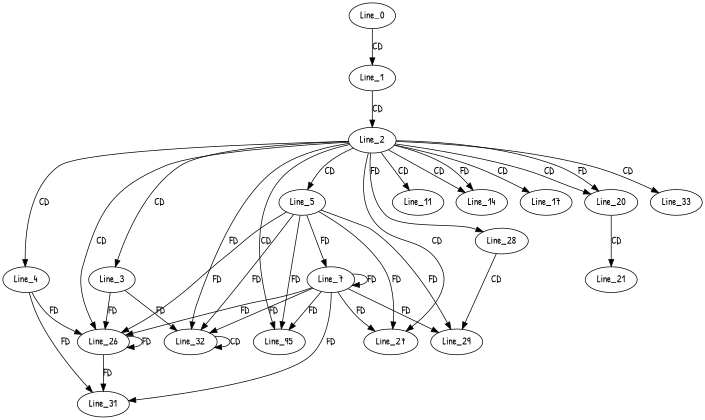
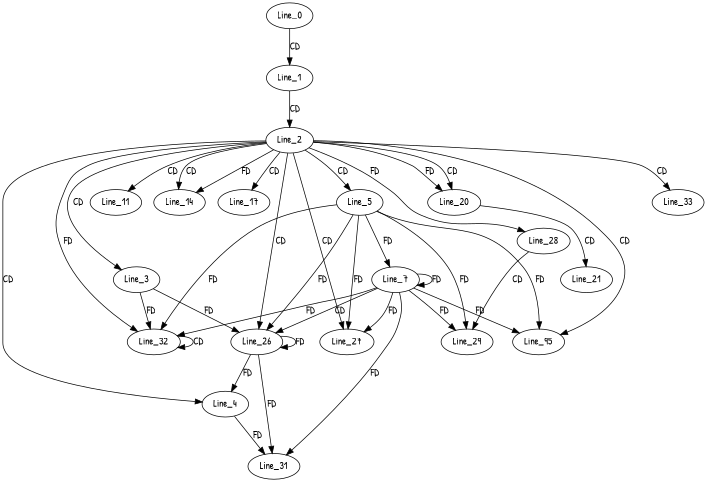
(245, 311) -> (340, 311)
(50, 316) -> (243, 370)
